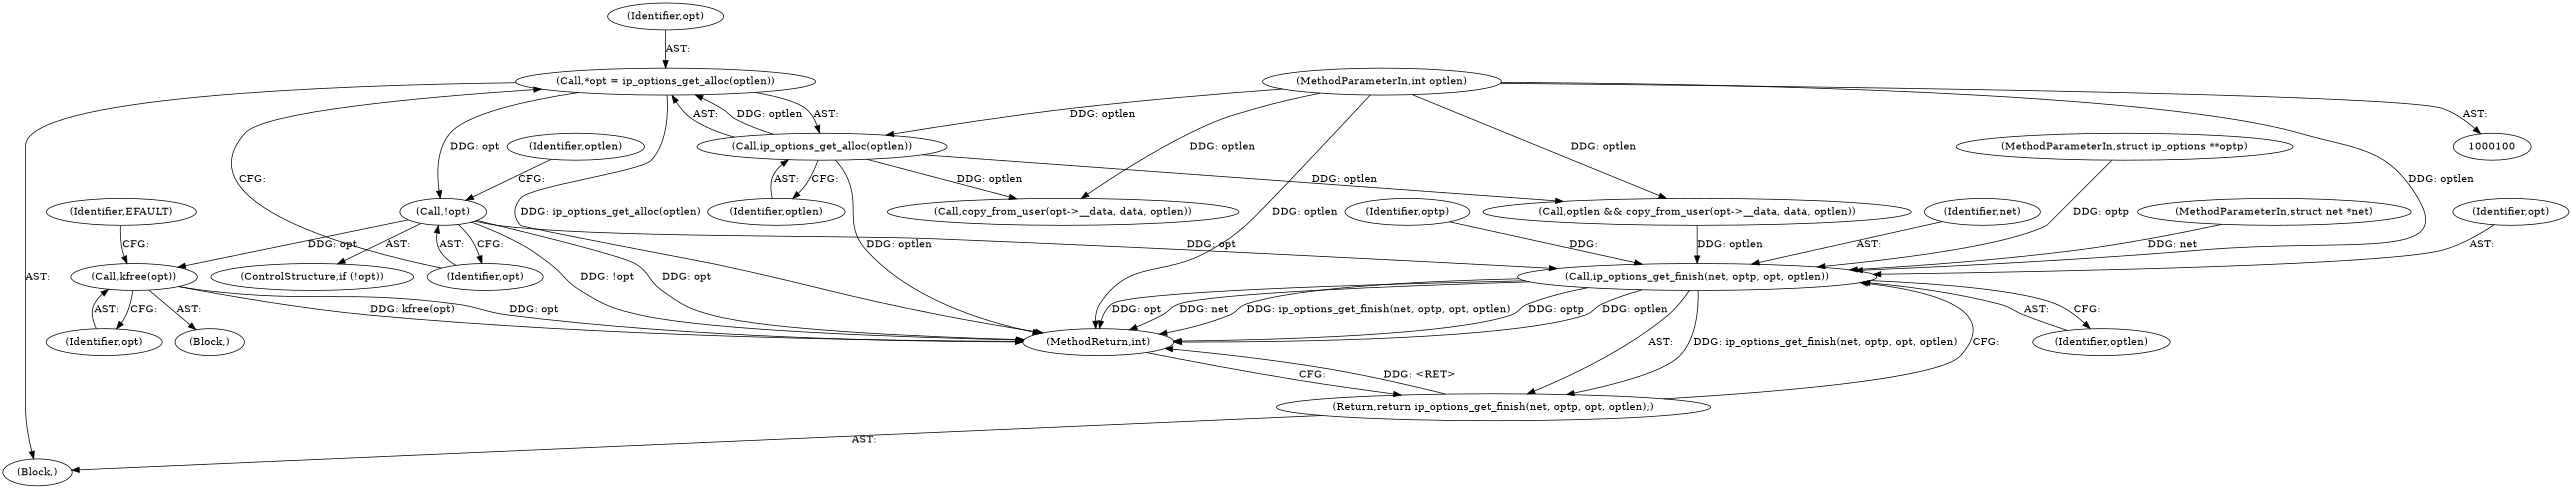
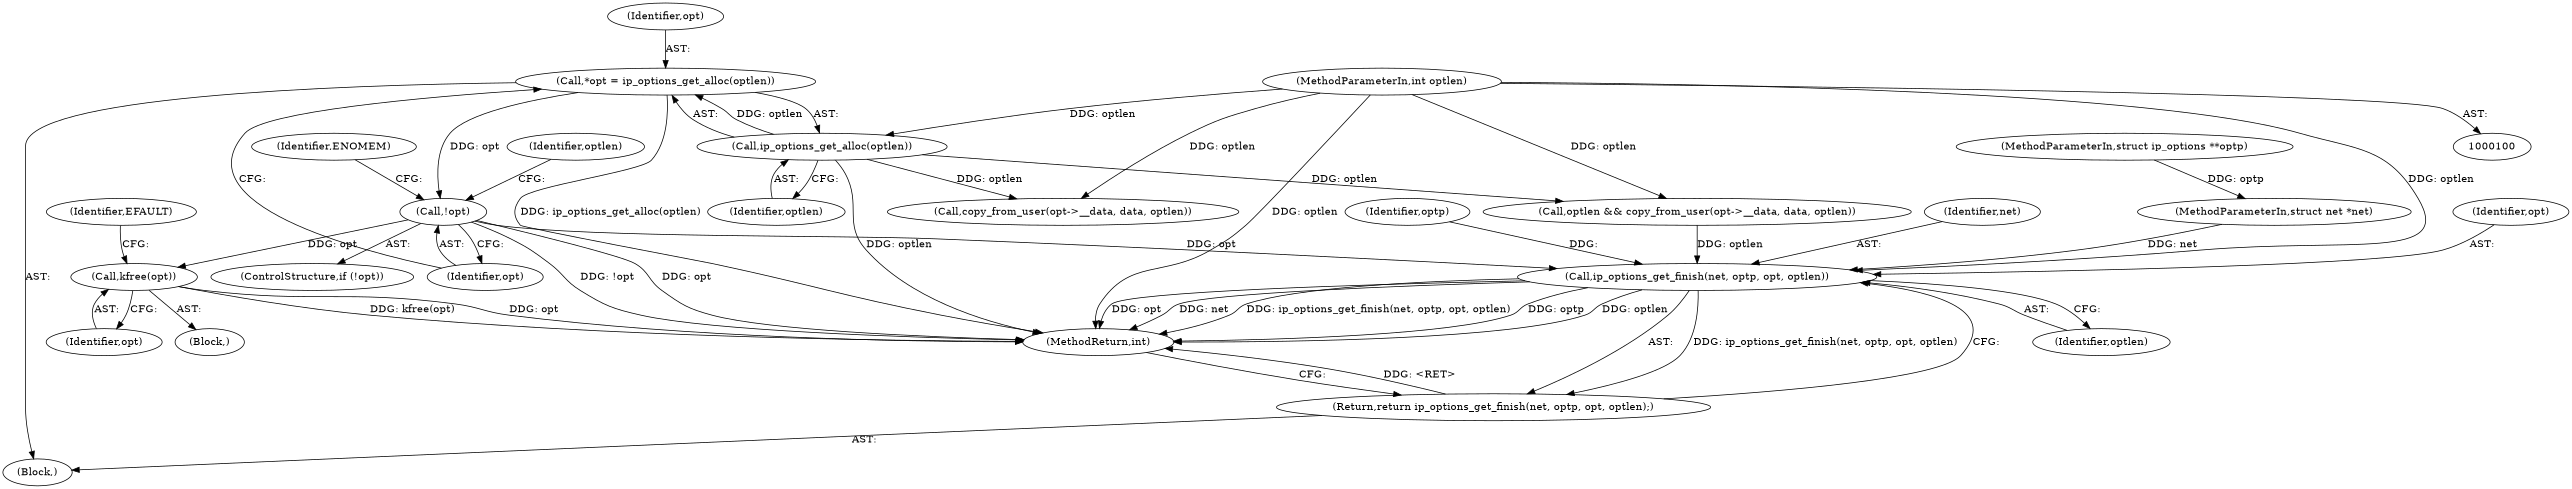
none -> (334, 147)
(1983, 244) -> (2196, 178)
